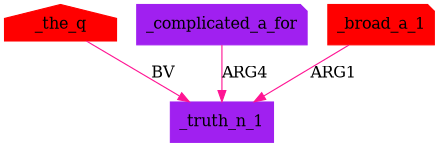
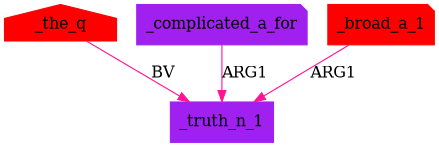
(245, 73) -> (245, 73)
